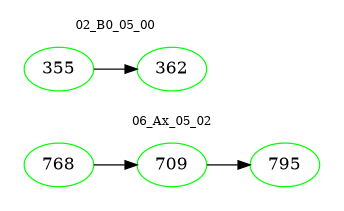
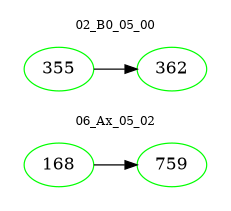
(59, 165) -> (59, 165)
(172, 165) -> (172, 165)
(285, 165) -> none
